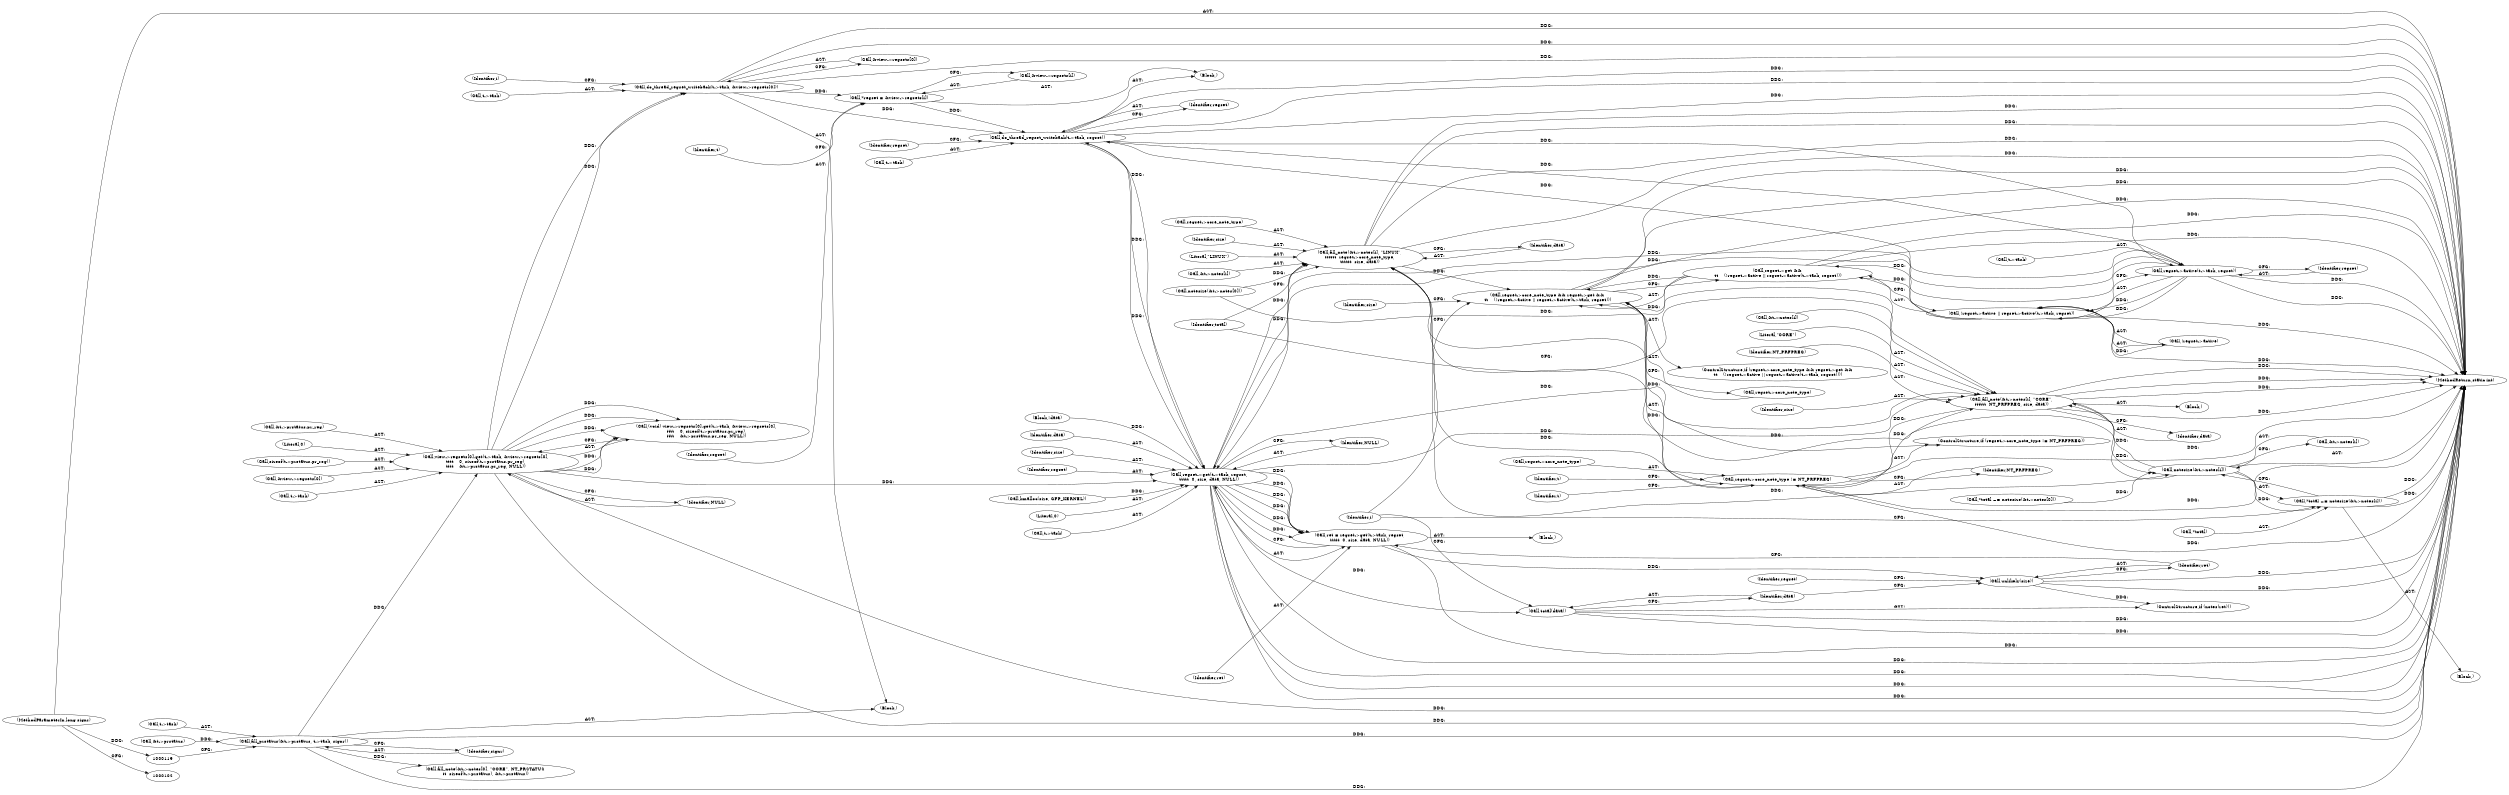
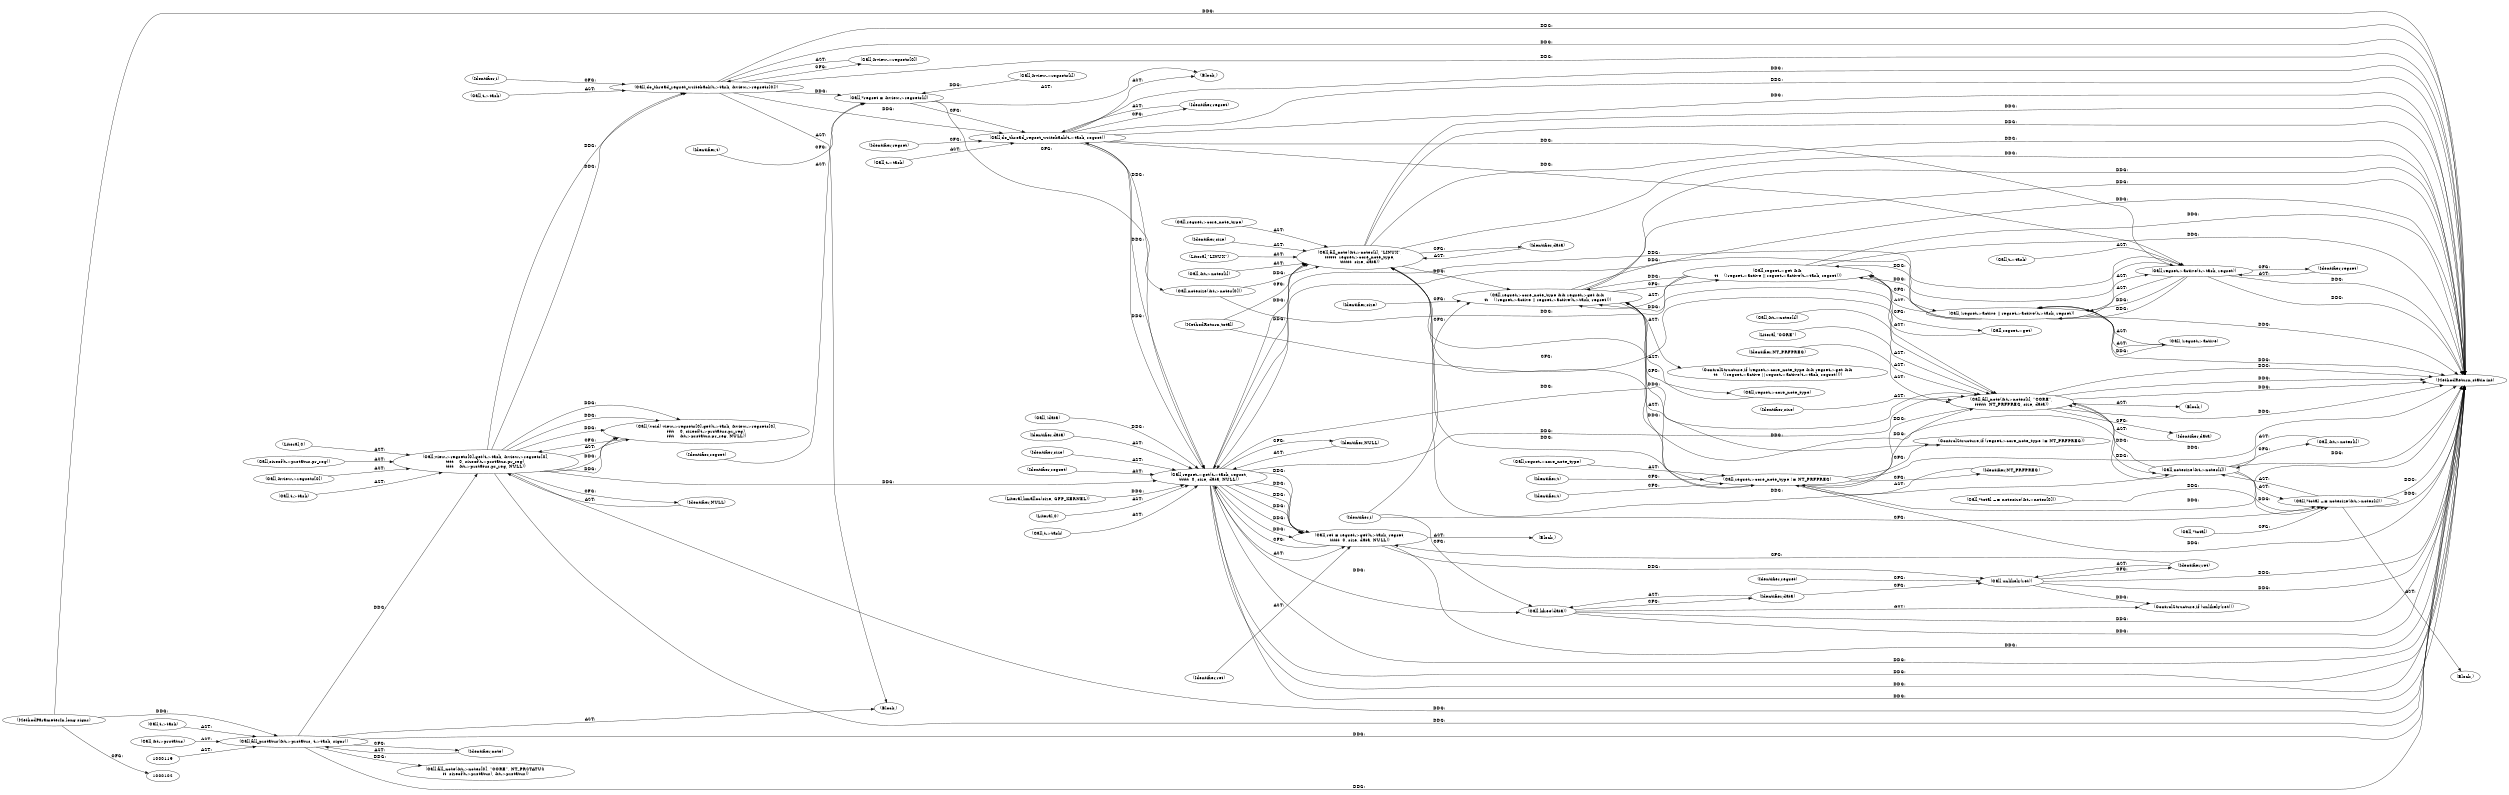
(1209, 11) -> (1209, 11)
(958, 76) -> (1058, 191)
(956, 85) -> (956, 85)
(956, 111) -> (956, 111)
(1660, 210) -> none
(2123, 276) -> (2123, 276)
(1209, 325) -> (1209, 325)
none -> (2012, 331)
(1047, 418) -> (1047, 418)
(294, 427) -> none
(2338, 453) -> (2338, 453)
(1900, 457) -> (1900, 457)
(2265, 479) -> (2265, 479)
(1047, 499) -> (1047, 499)
(2113, 500) -> (2201, 489)
(2265, 527) -> (2265, 527)
(2012, 581) -> (2012, 581)
(2194, 607) -> (2194, 607)
(1547, 611) -> (1547, 611)
(207, 739) -> (207, 739)
(106, 741) -> (187, 715)
(207, 750) -> (207, 750)
(486, 752) -> (486, 752)
